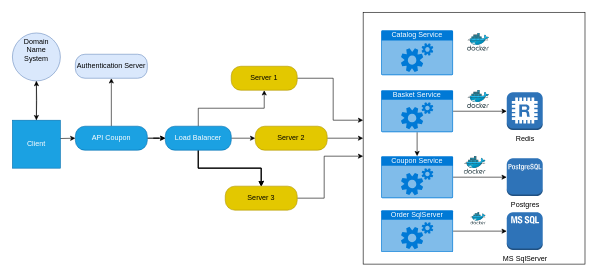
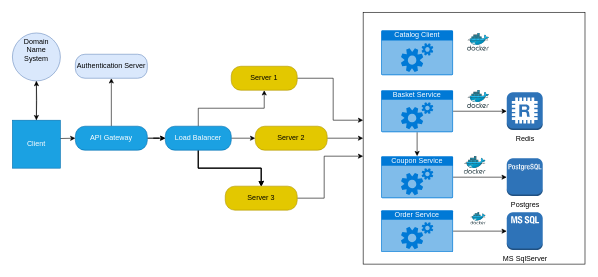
(417, 35) -> (417, 35)
(111, 138) -> (111, 138)
(417, 215) -> (417, 215)
